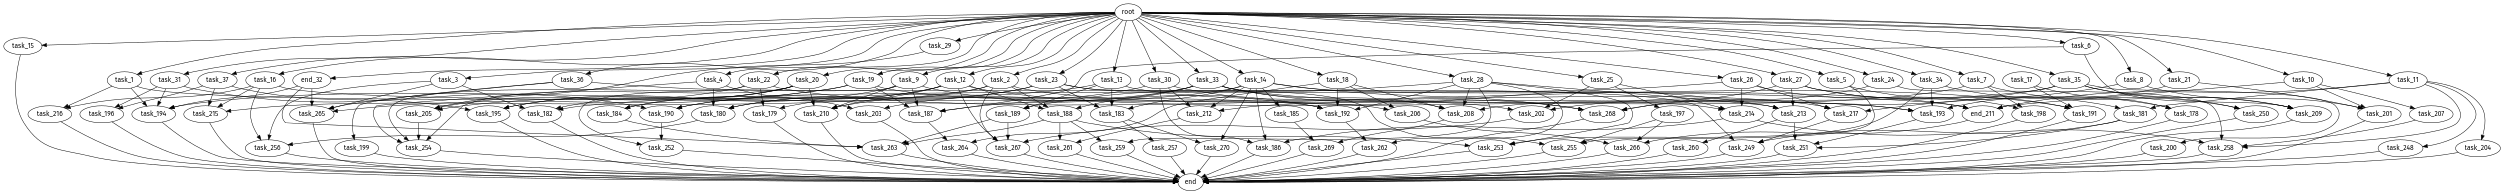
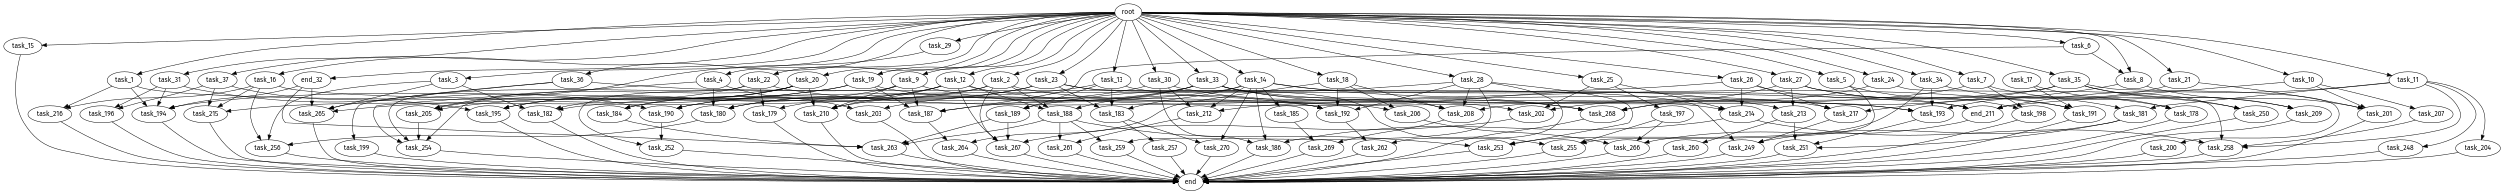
(1633, 94) -> none
(2227, 102) -> (2105, 62)
